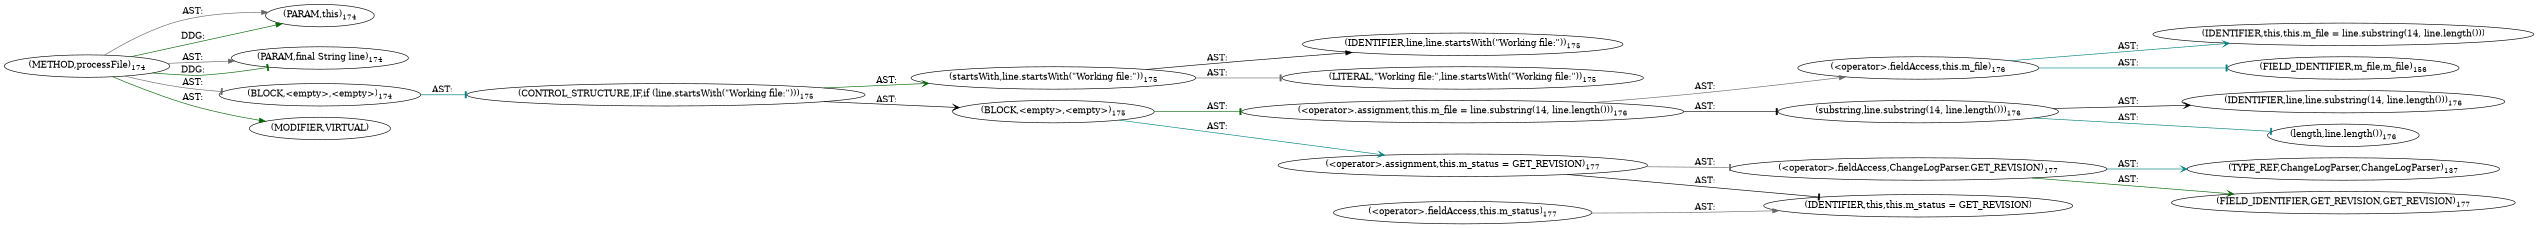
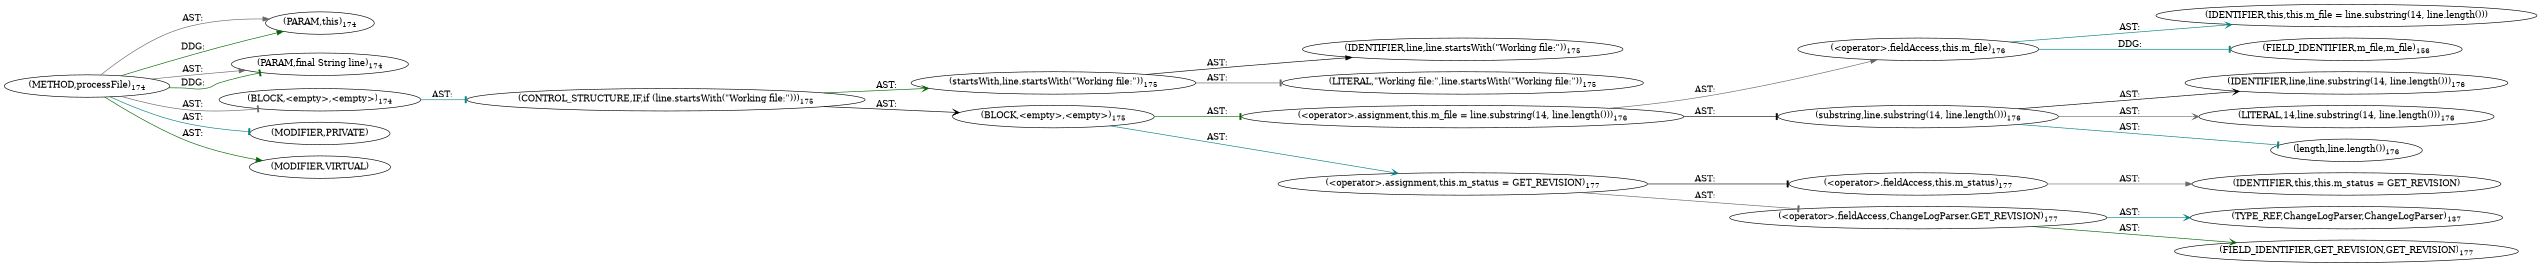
(2130, 63) -> (2131, 45)
none -> (2346, 117)
none -> (320, 133)
(1692, 186) -> (1717, 184)
